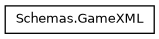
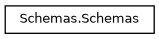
(80, 20) -> (80, 20)
